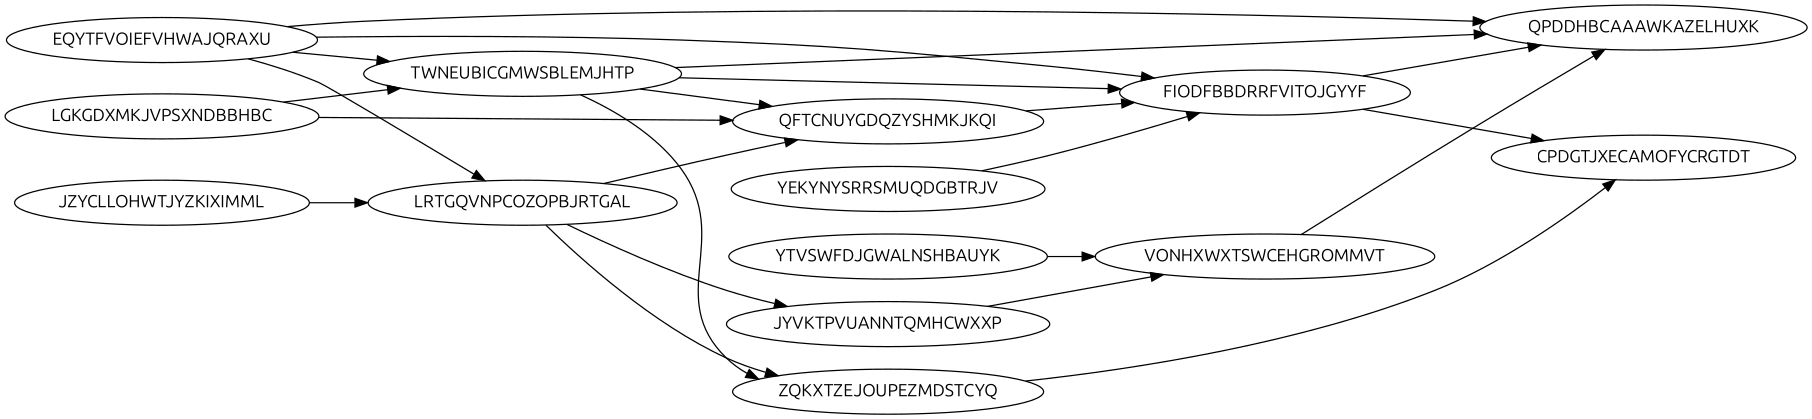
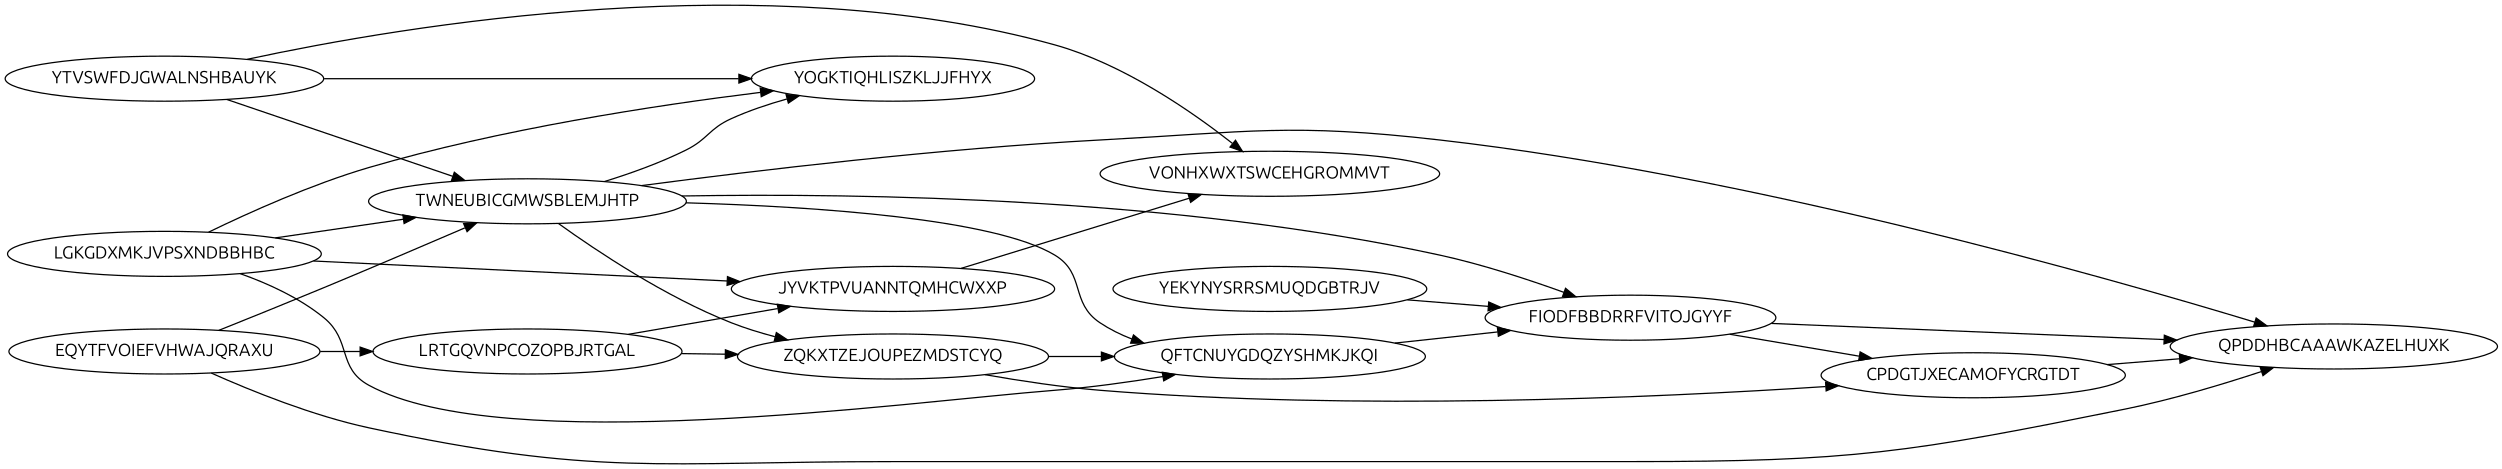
(730, 42) -> none
none -> (893, 79)
none -> (340, 138)
(1447, 144) -> (2144, 362)
(694, 162) -> (1075, 356)
(162, 203) -> none
none -> (520, 271)
